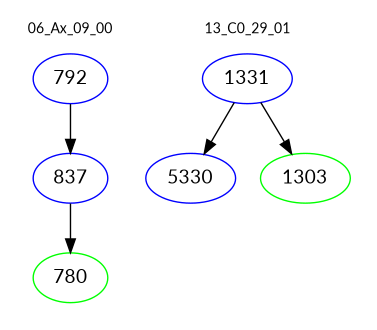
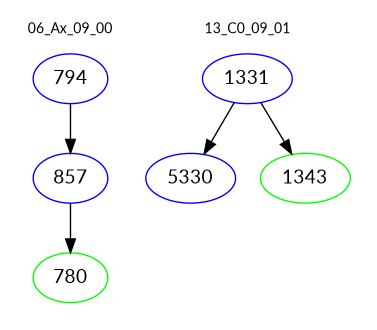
(248, 30) -> (248, 30)
(70, 79) -> (70, 79)
(70, 178) -> (70, 178)
(305, 178) -> (305, 178)
